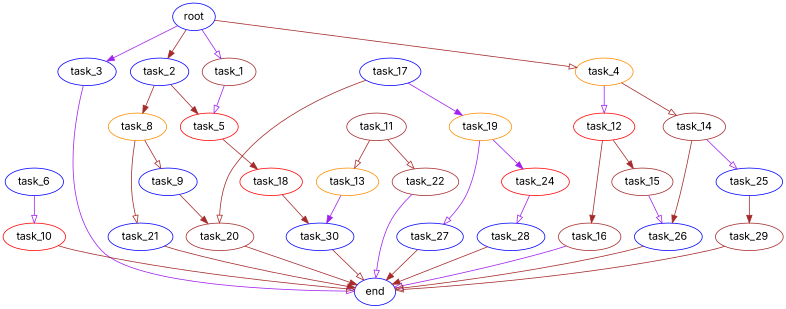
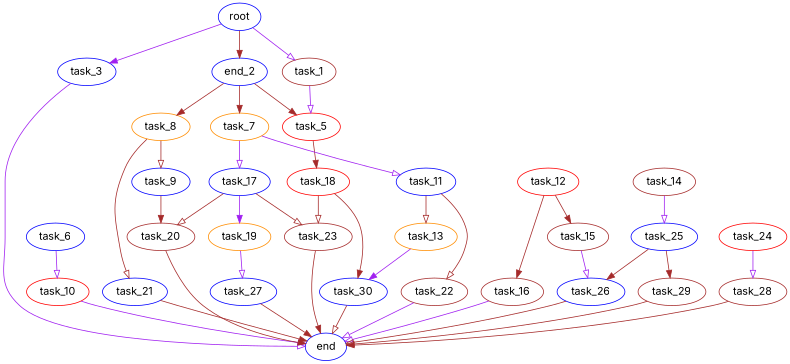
(160, 72) -> (240, 72)
(604, 72) -> none
none -> (240, 127)
(377, 127) -> (426, 182)
(505, 152) -> none
(684, 178) -> (631, 262)
none -> (318, 237)
(511, 237) -> (753, 292)
(202, 272) -> (189, 325)
